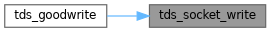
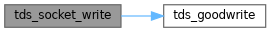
(122, 16) -> (136, 16)
